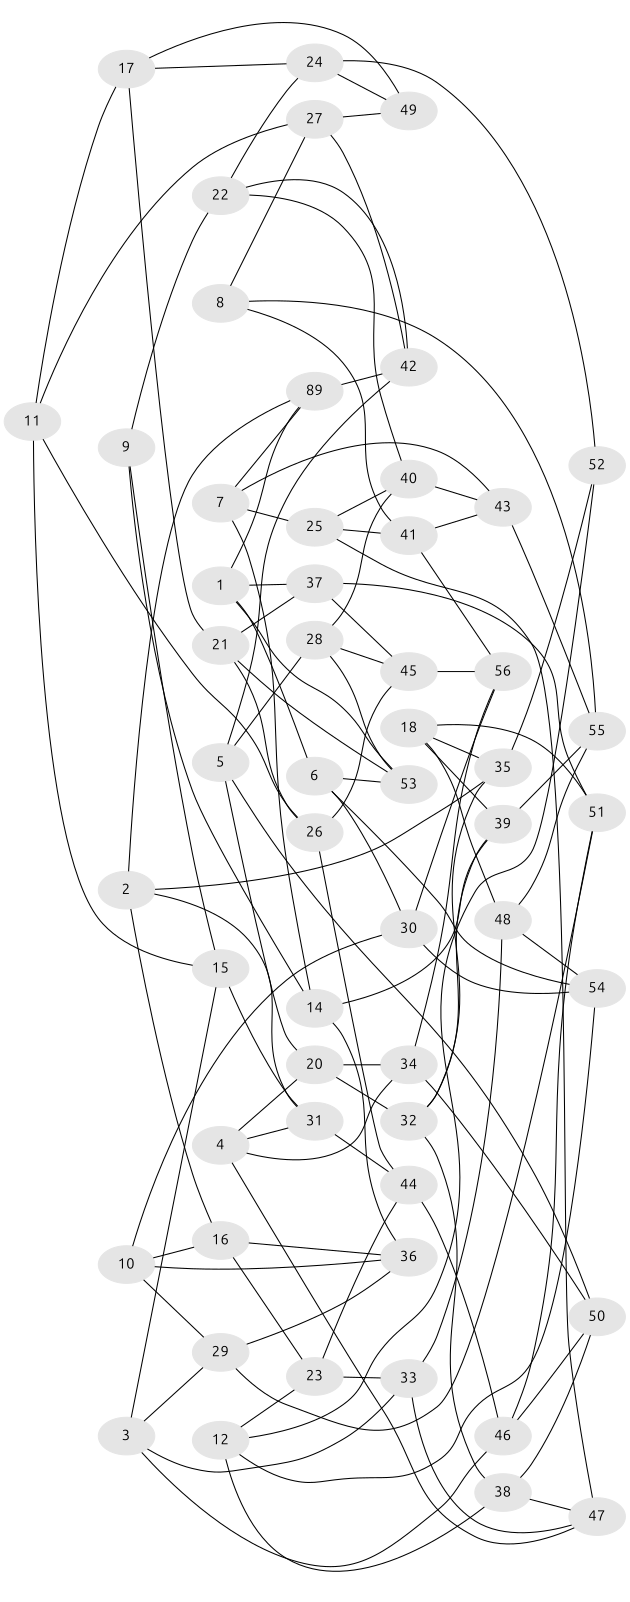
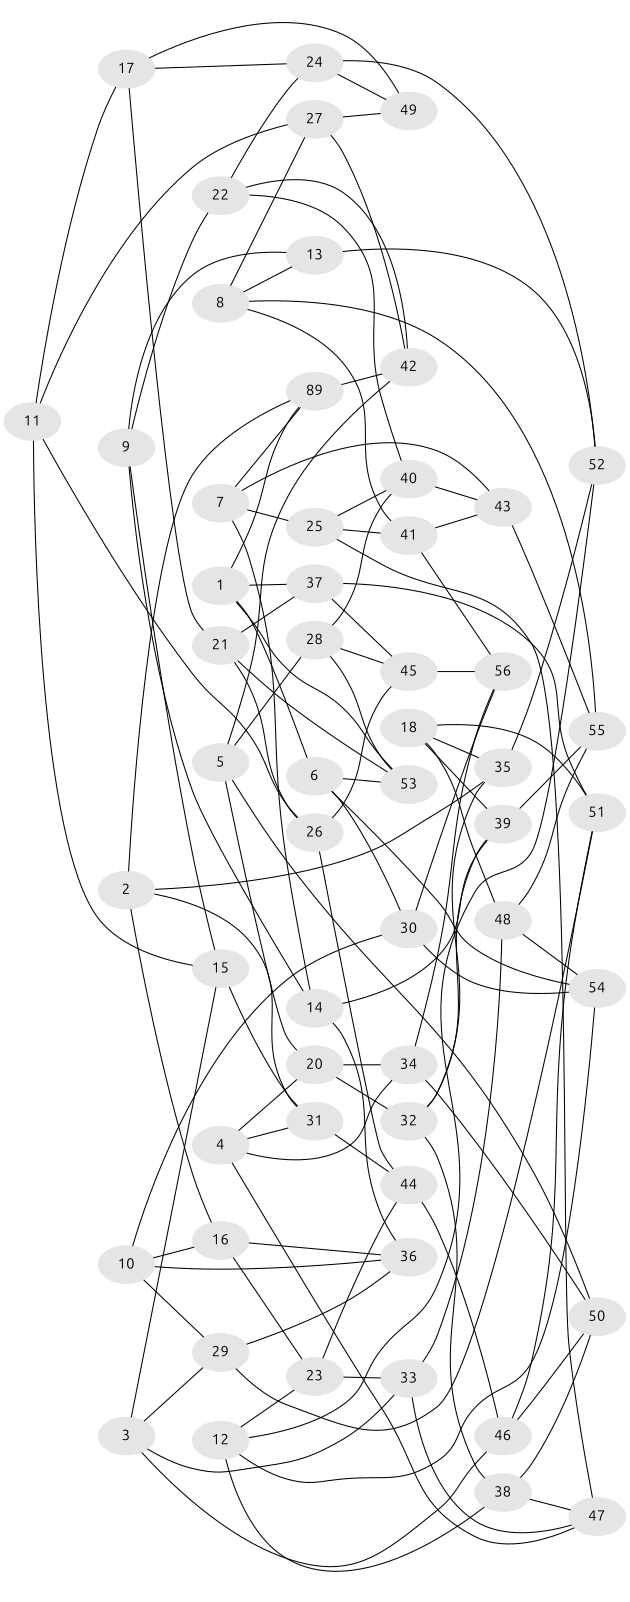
none -> (315, 255)
